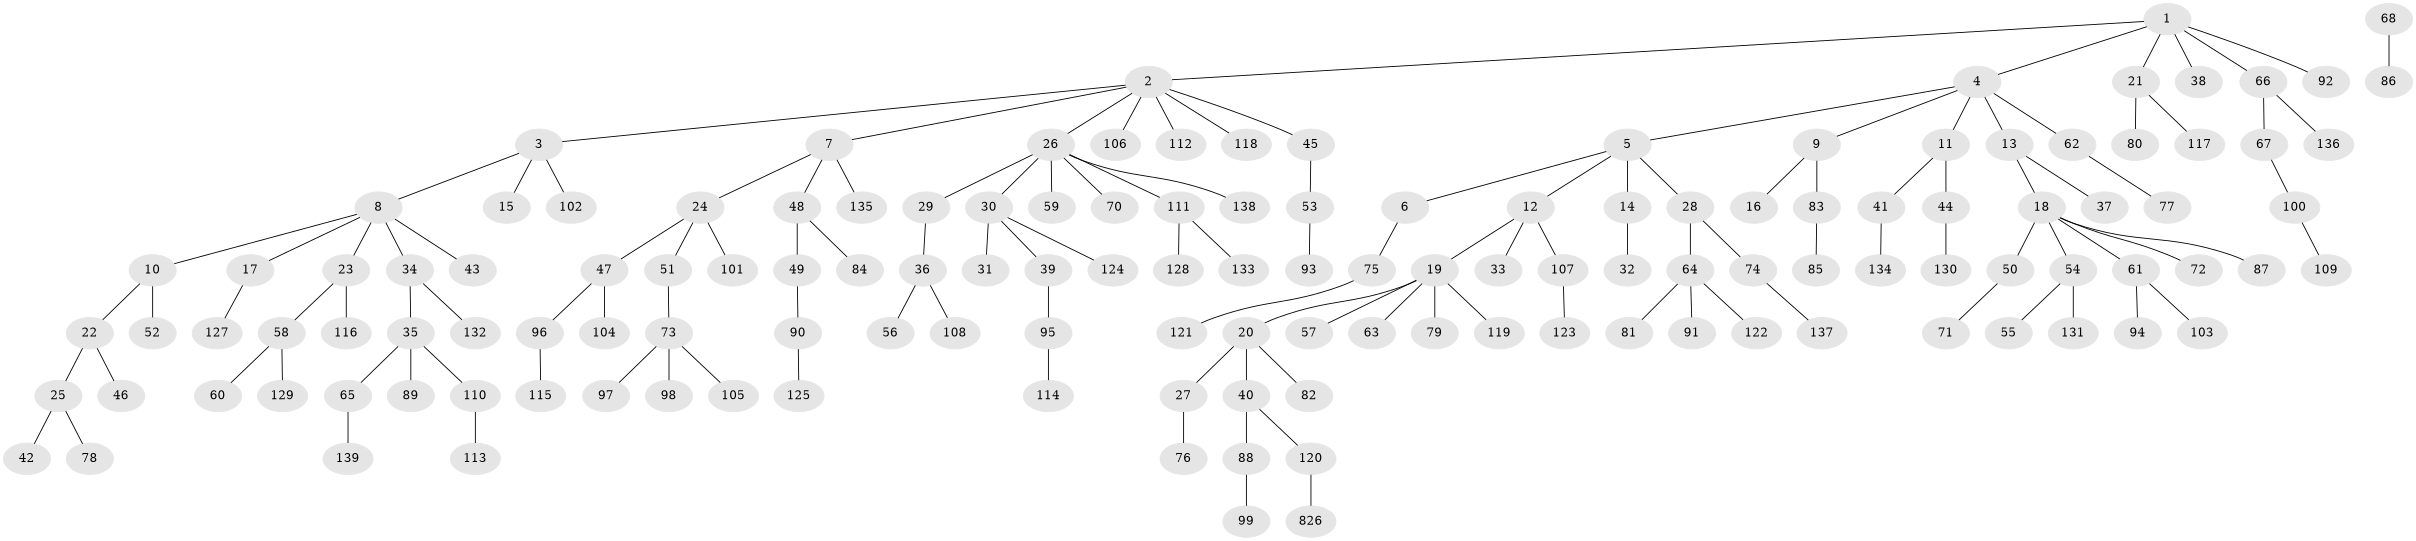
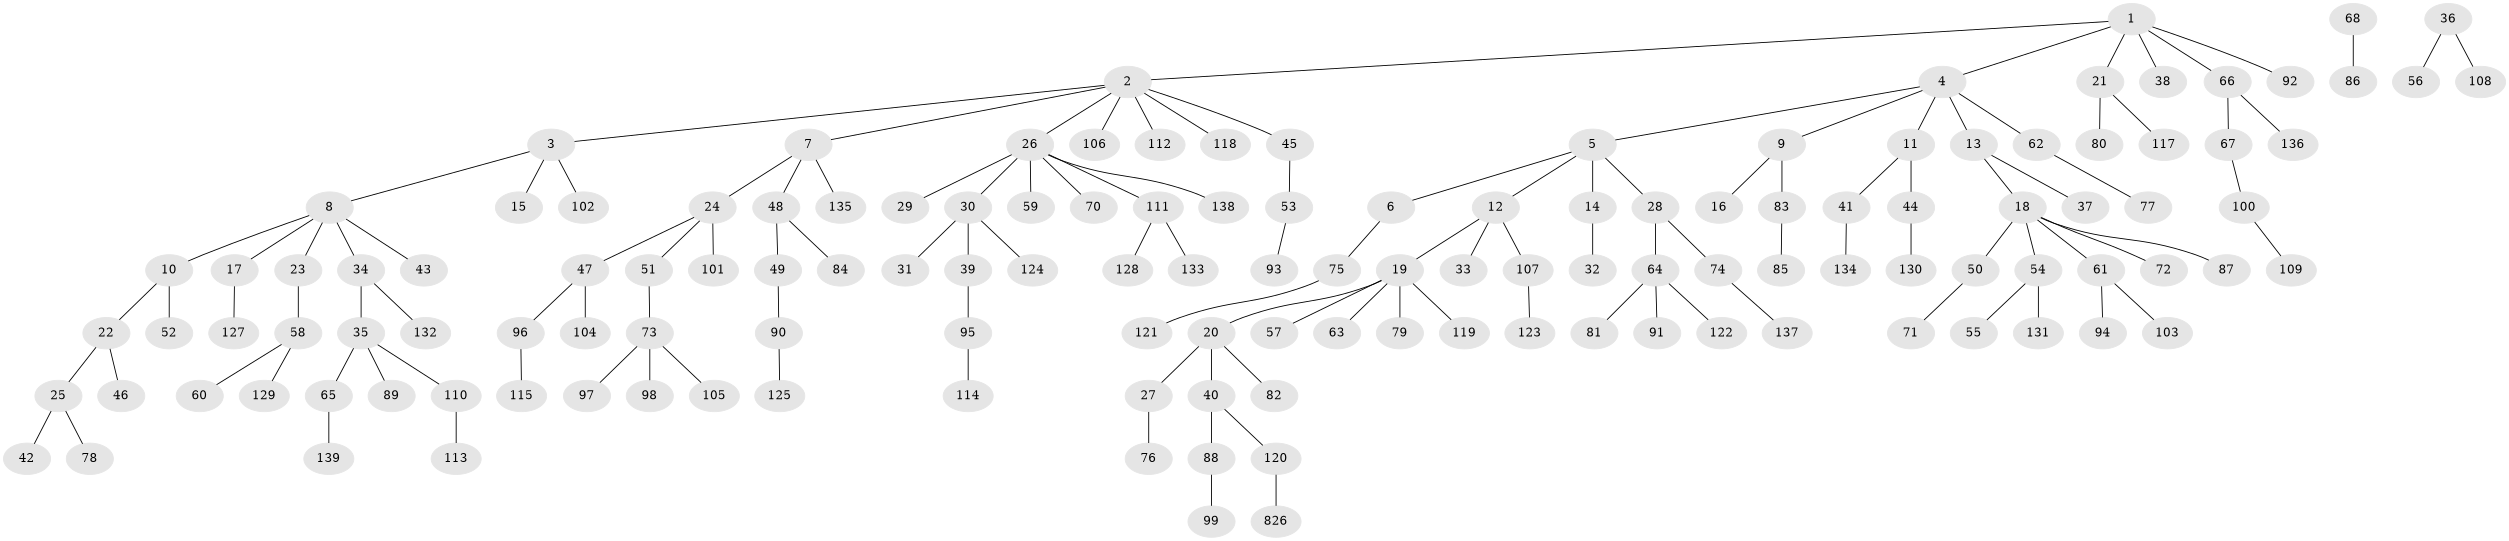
(925, 239) -> none
(346, 333) -> none
